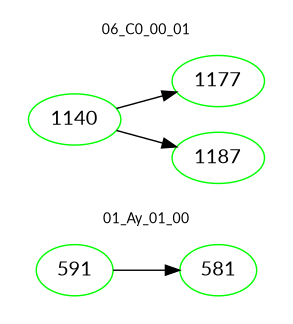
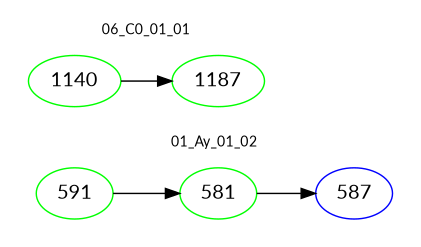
(146, 31) -> (146, 31)
(218, 81) -> none
none -> (354, 193)
(146, 220) -> (214, 143)
